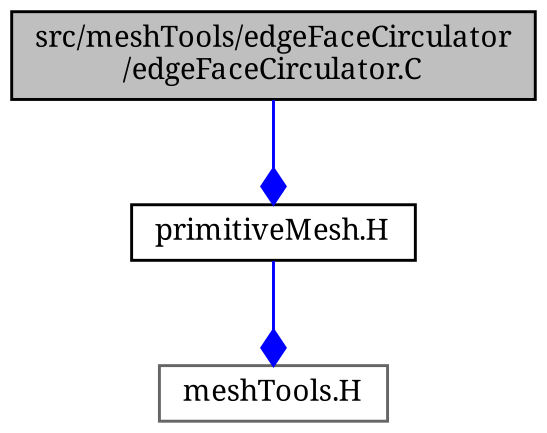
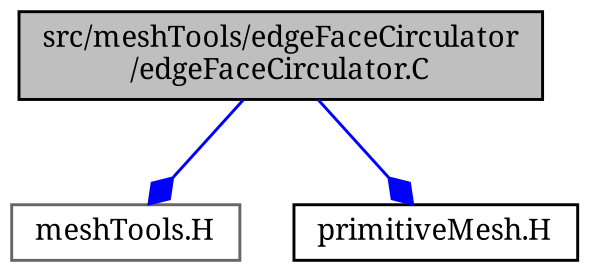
(273, 296) -> (208, 139)
